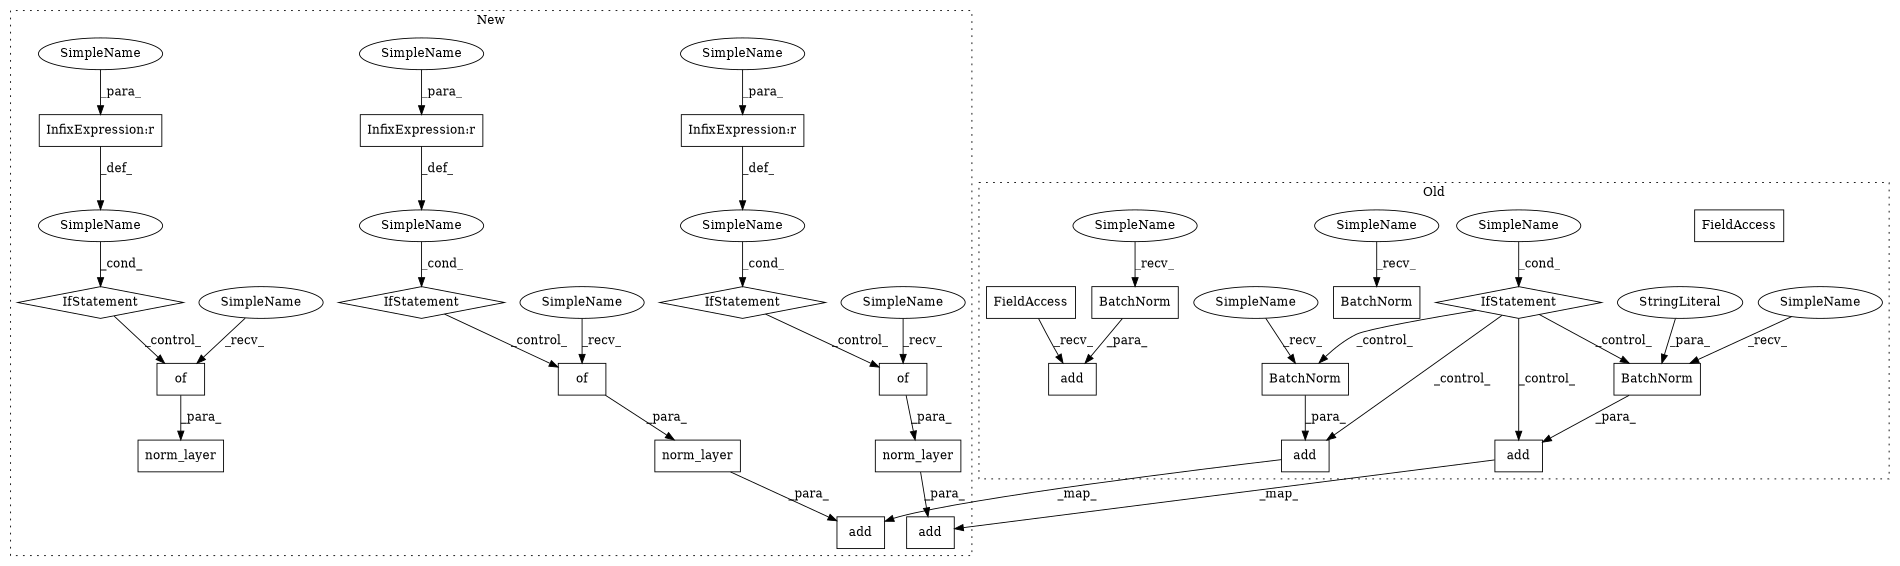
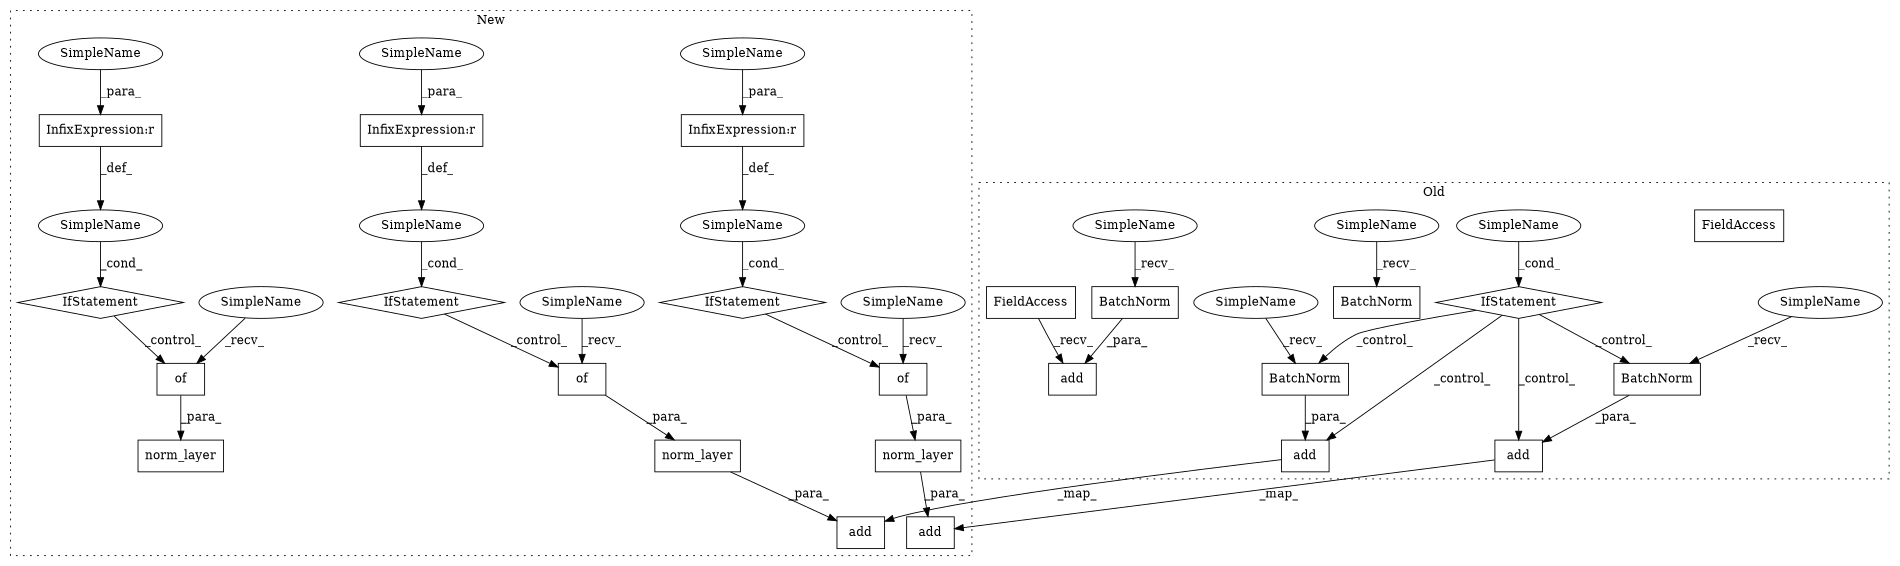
(1680, 303) -> none
